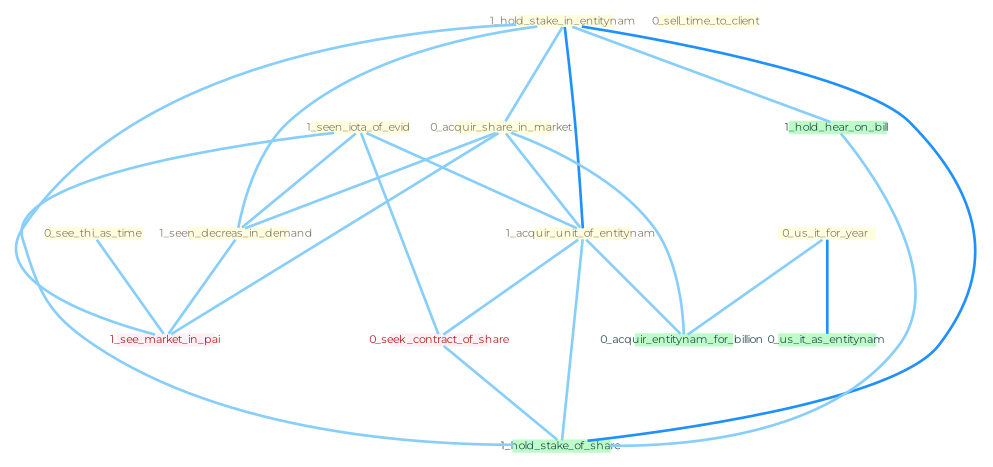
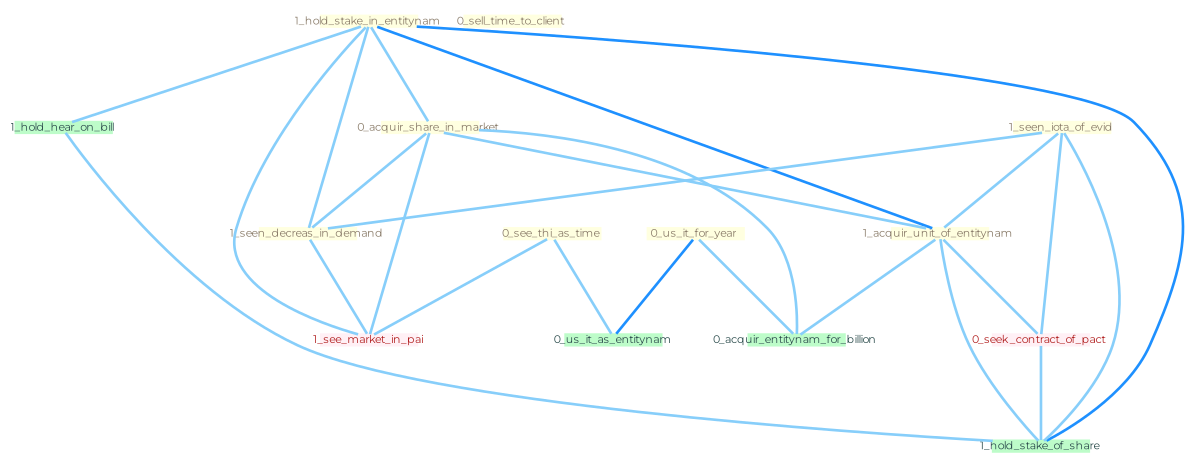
none -> (583, 287)
(440, 340) -> (1041, 340)
